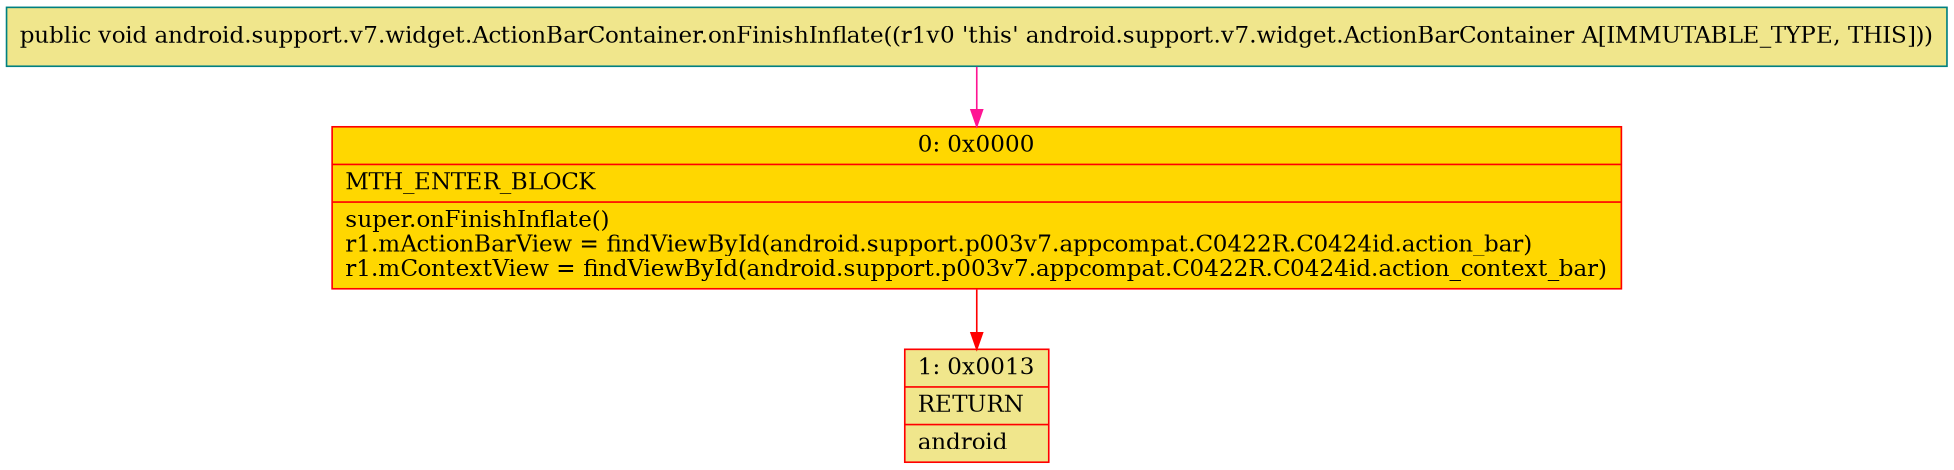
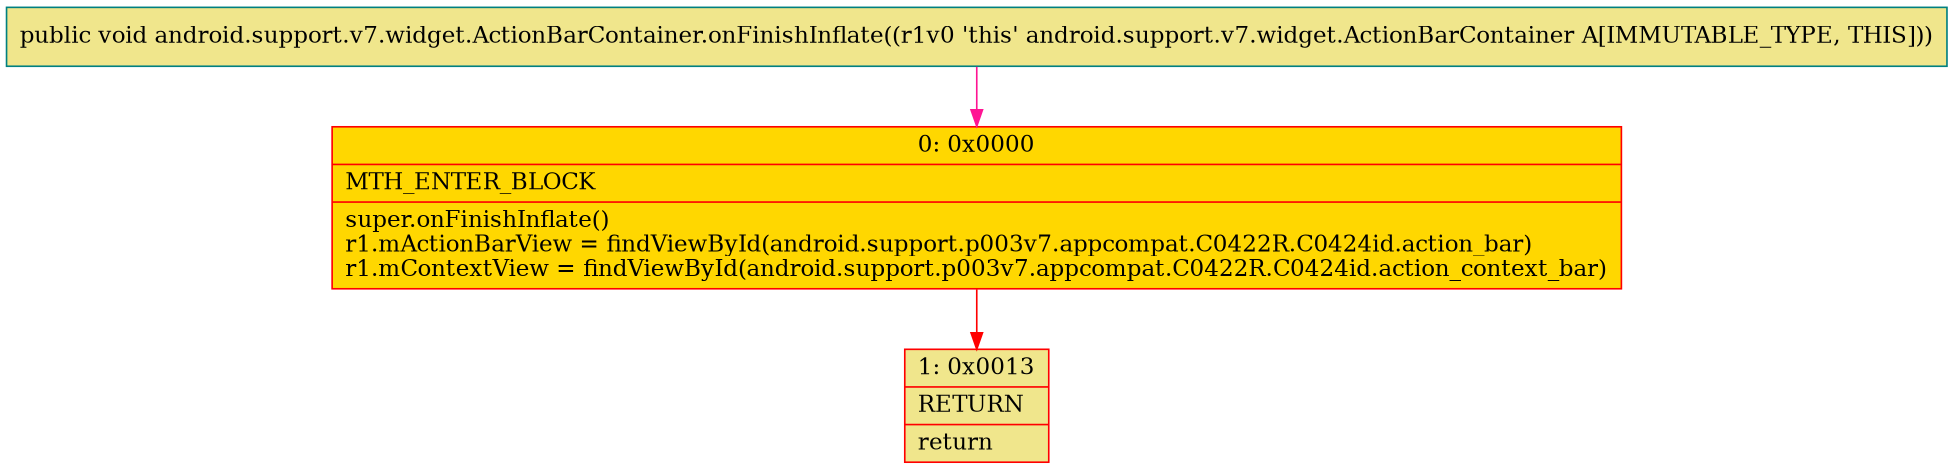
(963, 443) -> (955, 443)
